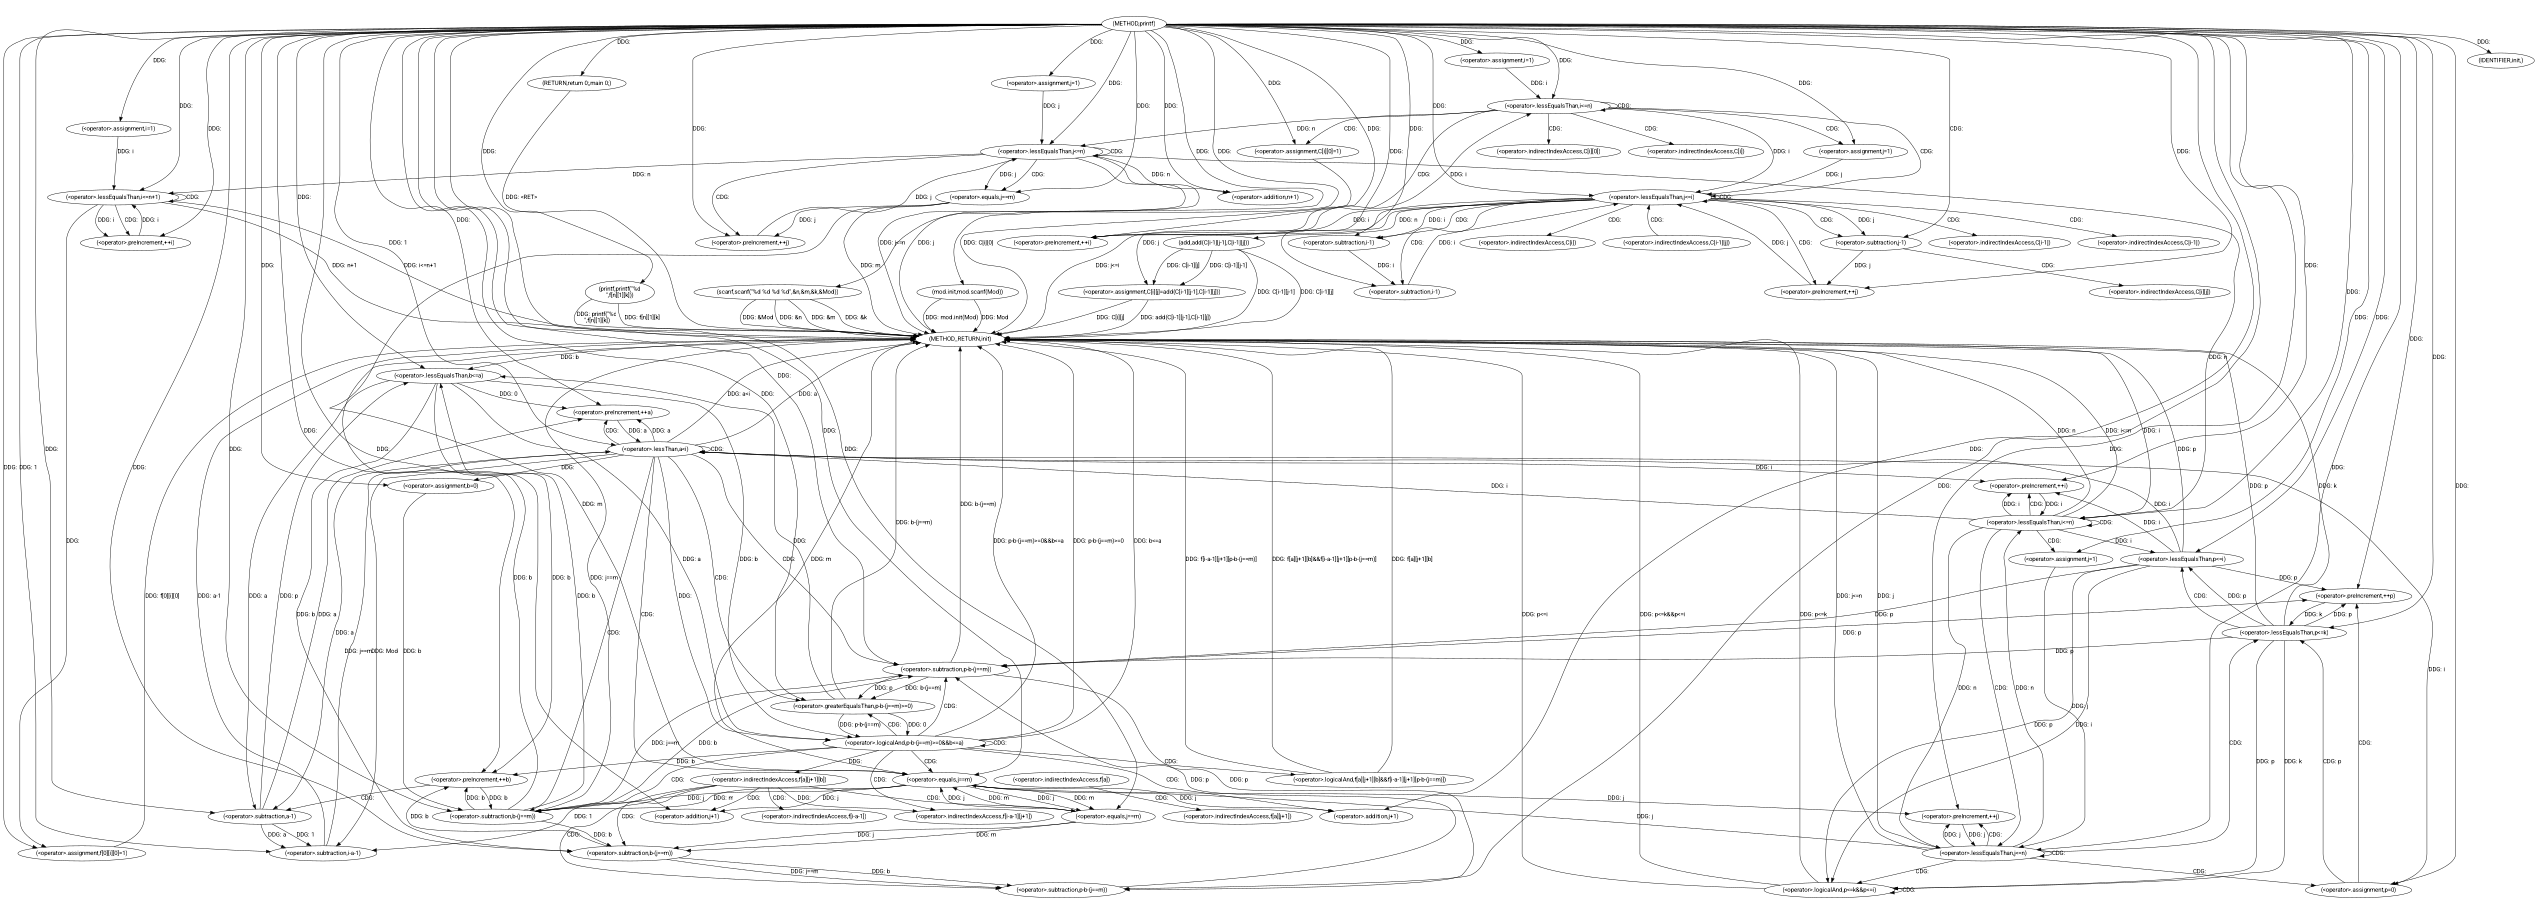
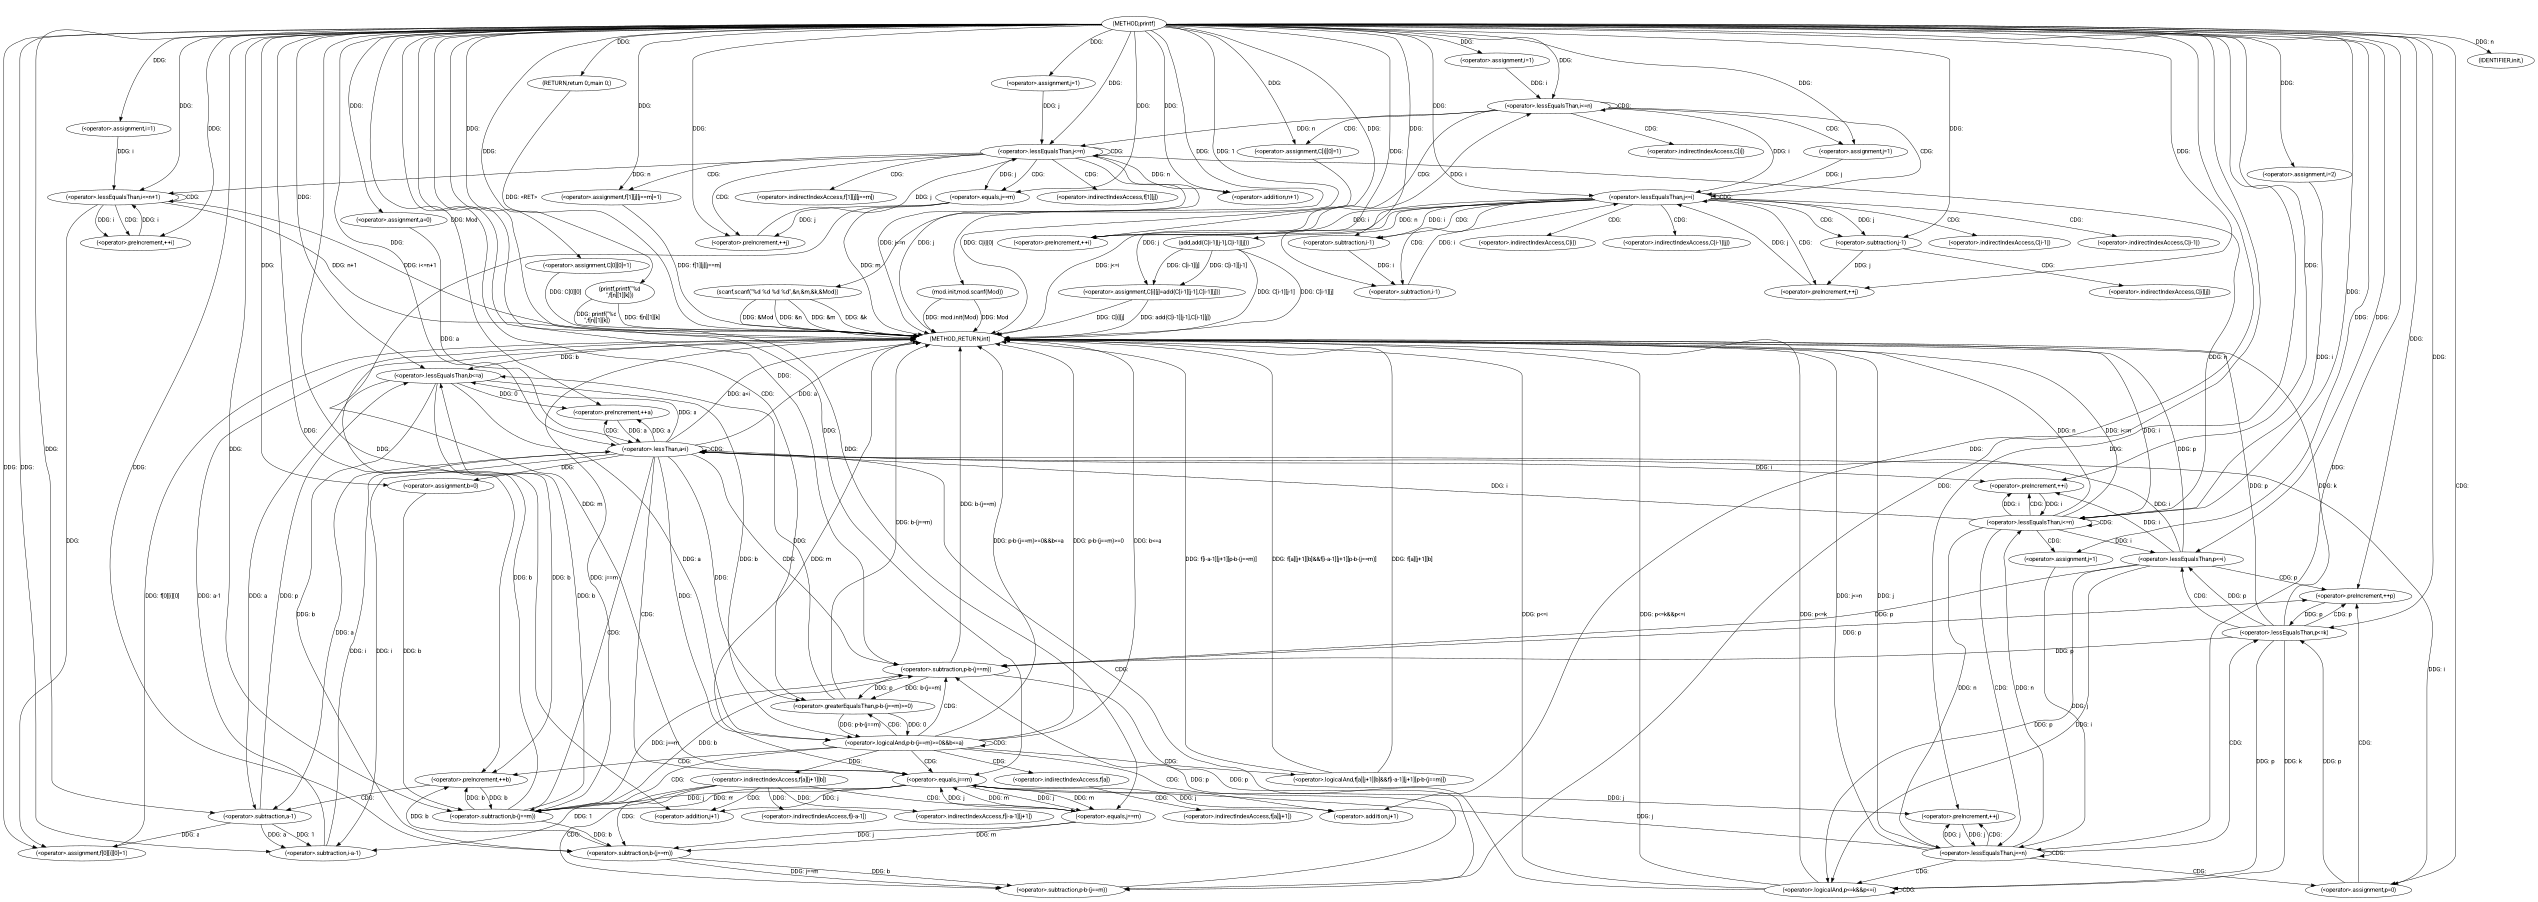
(2485, 42) -> (2485, 42)
(1957, 129) -> (1957, 129)
(1226, 152) -> (1226, 152)
(1549, 152) -> none
none -> (2299, 175)
none -> (611, 197)
none -> (816, 197)
none -> (1107, 197)
none -> (394, 220)
(464, 220) -> (464, 220)
(1649, 224) -> (1670, 217)
(398, 243) -> (398, 243)
none -> (587, 266)
(960, 339) -> (960, 339)
(769, 394) -> (769, 394)
none -> (595, 398)
(28, 468) -> (28, 468)
(2463, 486) -> (2463, 486)
(328, 524) -> (174, 834)
(722, 578) -> (722, 578)
(2288, 578) -> (2288, 578)
(2314, 615) -> (2314, 615)
(2343, 615) -> (2343, 615)
(358, 651) -> (358, 651)
(385, 651) -> (385, 651)
none -> (1189, 757)
(686, 762) -> (686, 762)
(2332, 762) -> (2332, 762)
(880, 793) -> (981, 761)
(780, 798) -> (780, 798)
